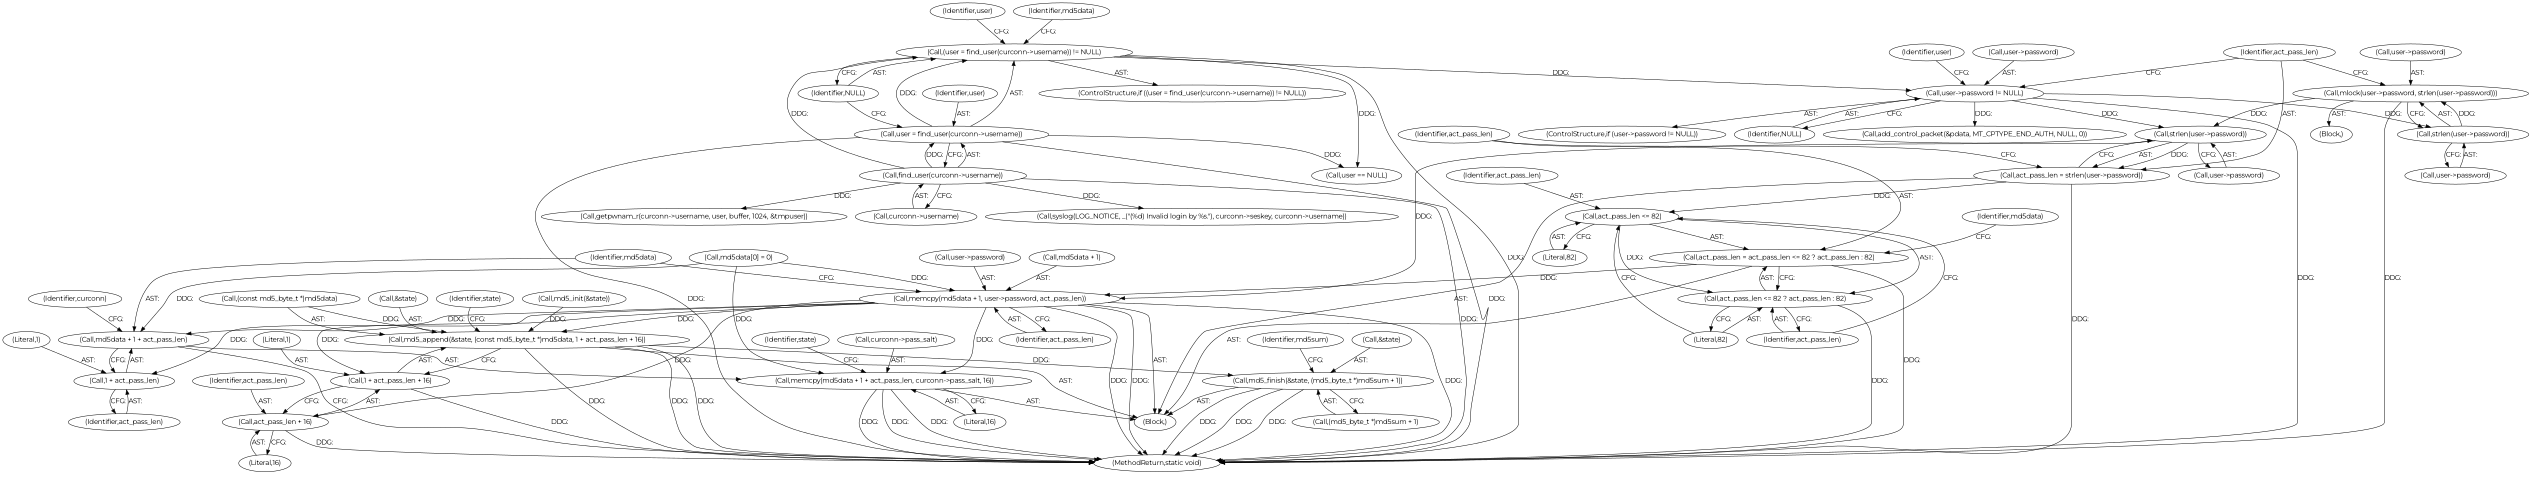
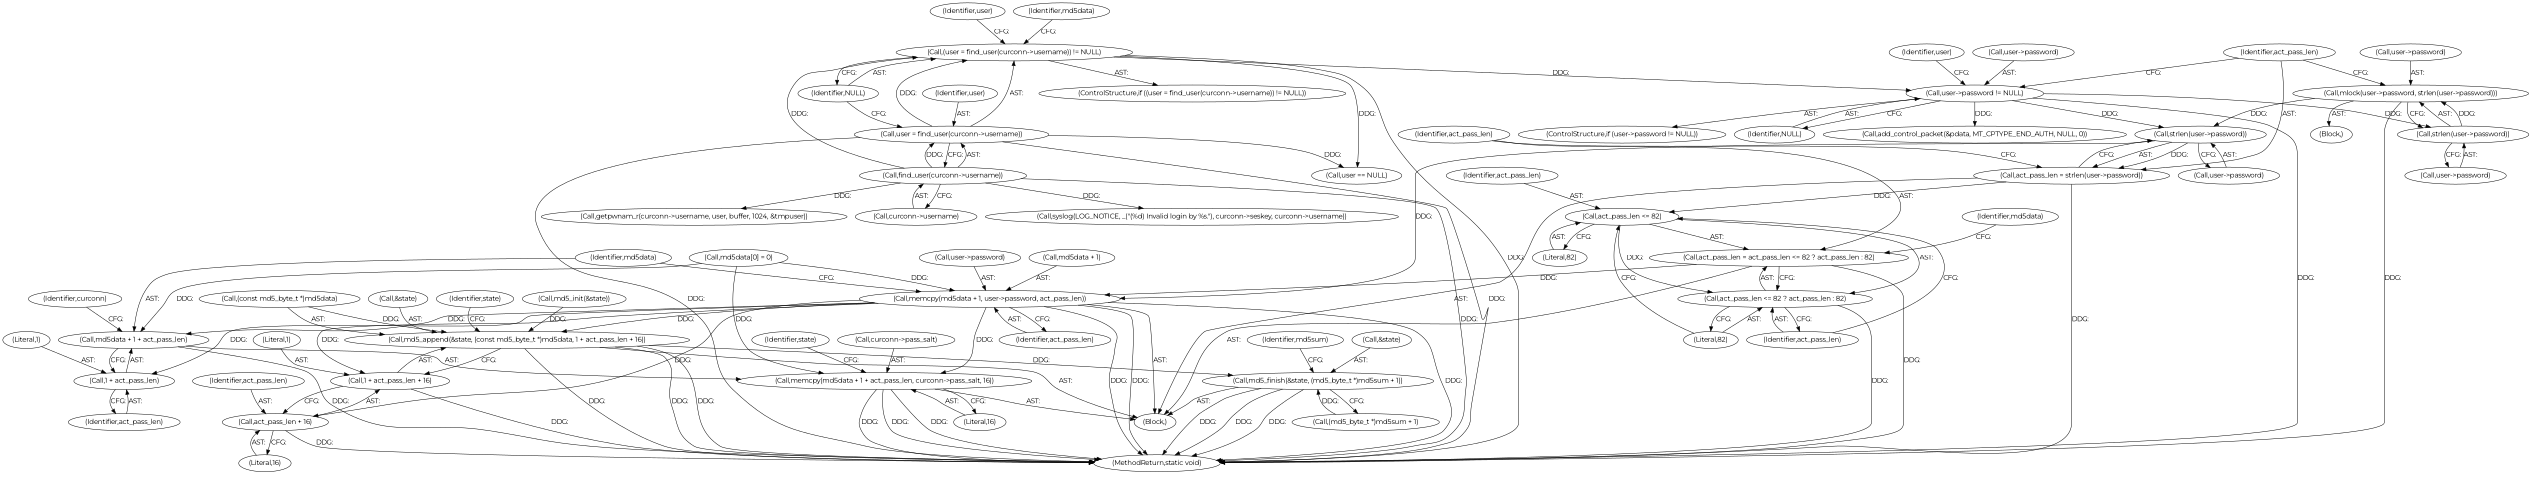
(341, 402) -> (341, 402)
(1331, 402) -> (1331, 402)
